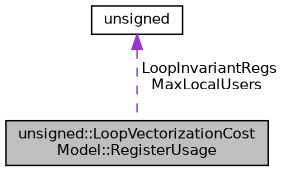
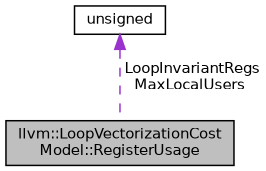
(137, 143) -> (120, 143)
